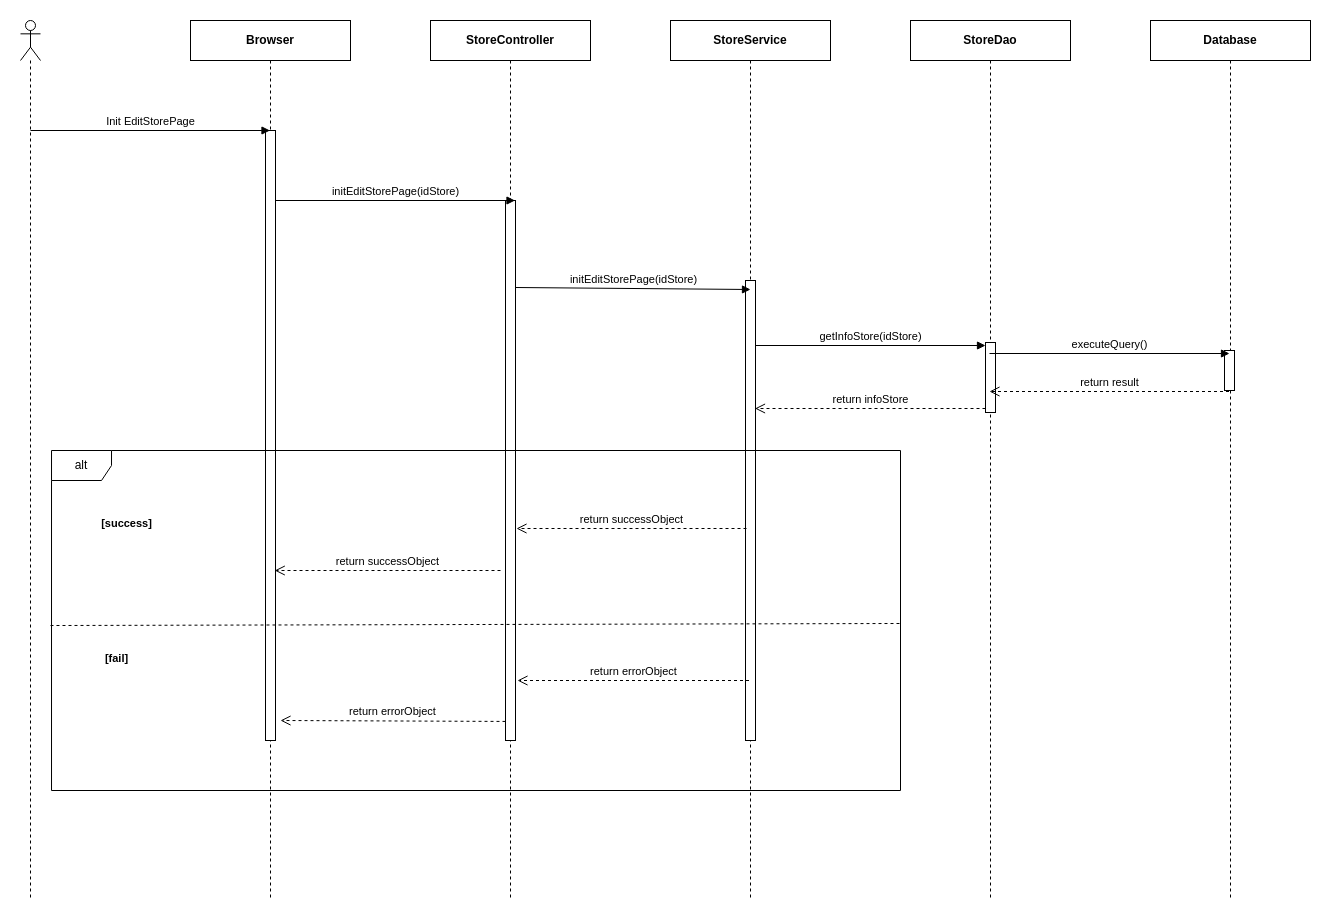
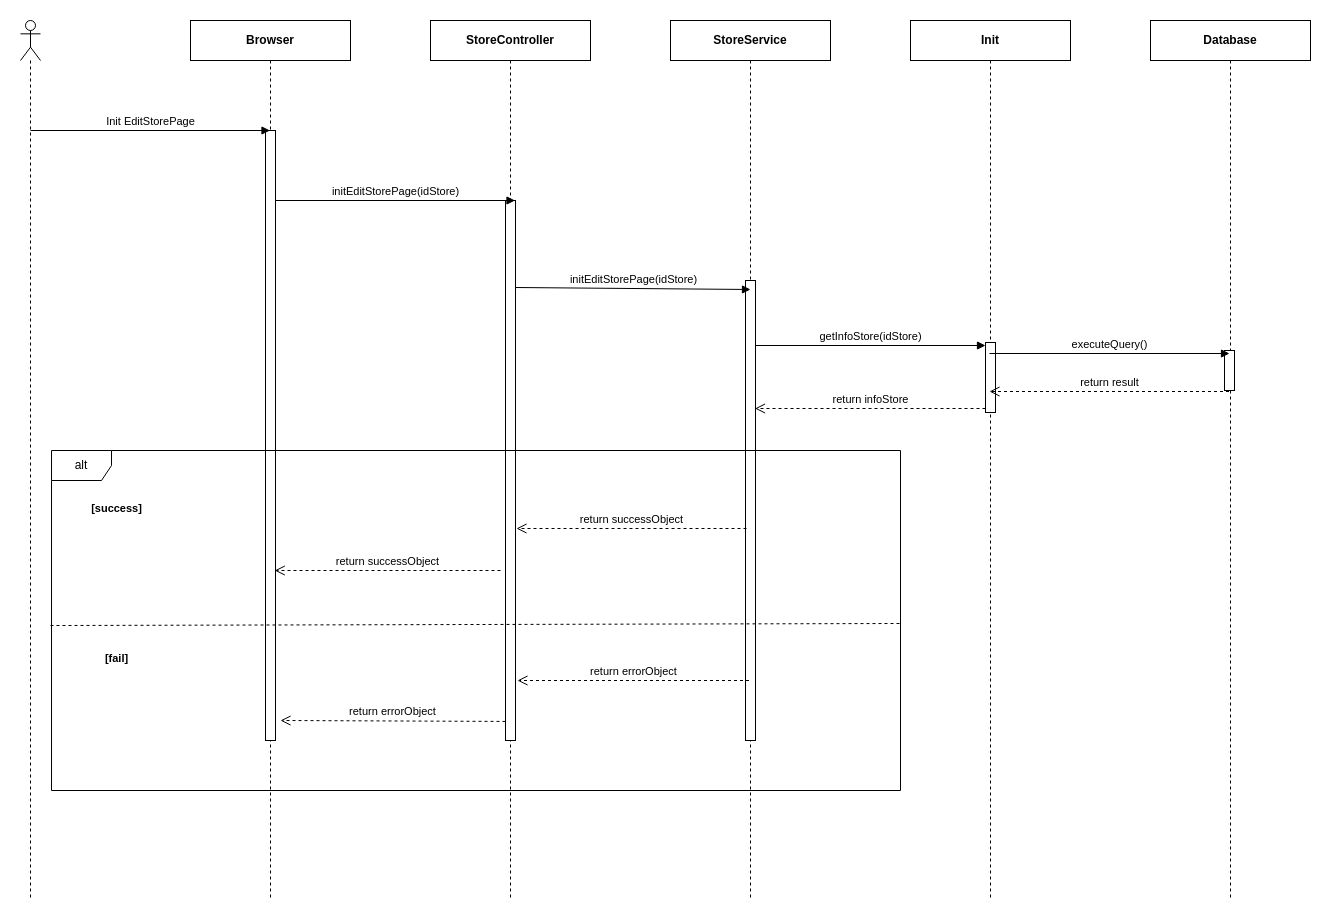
(991, 41) -> (991, 41)
(127, 524) -> (117, 509)
